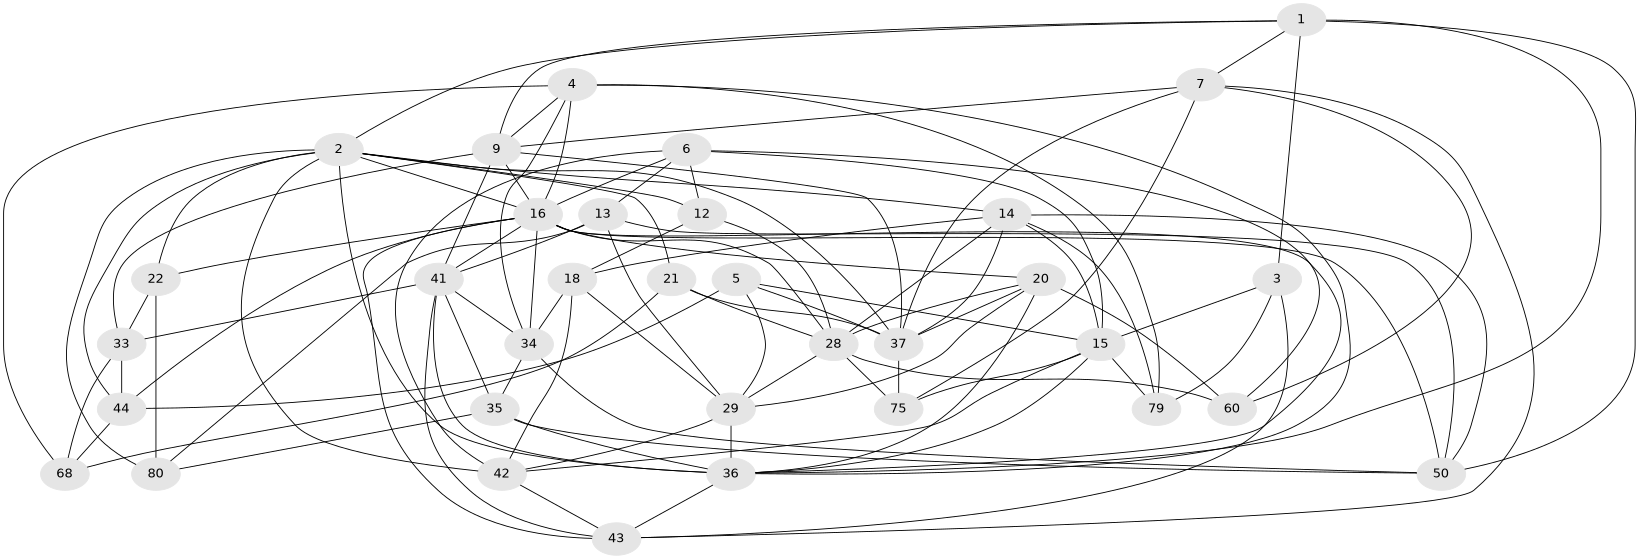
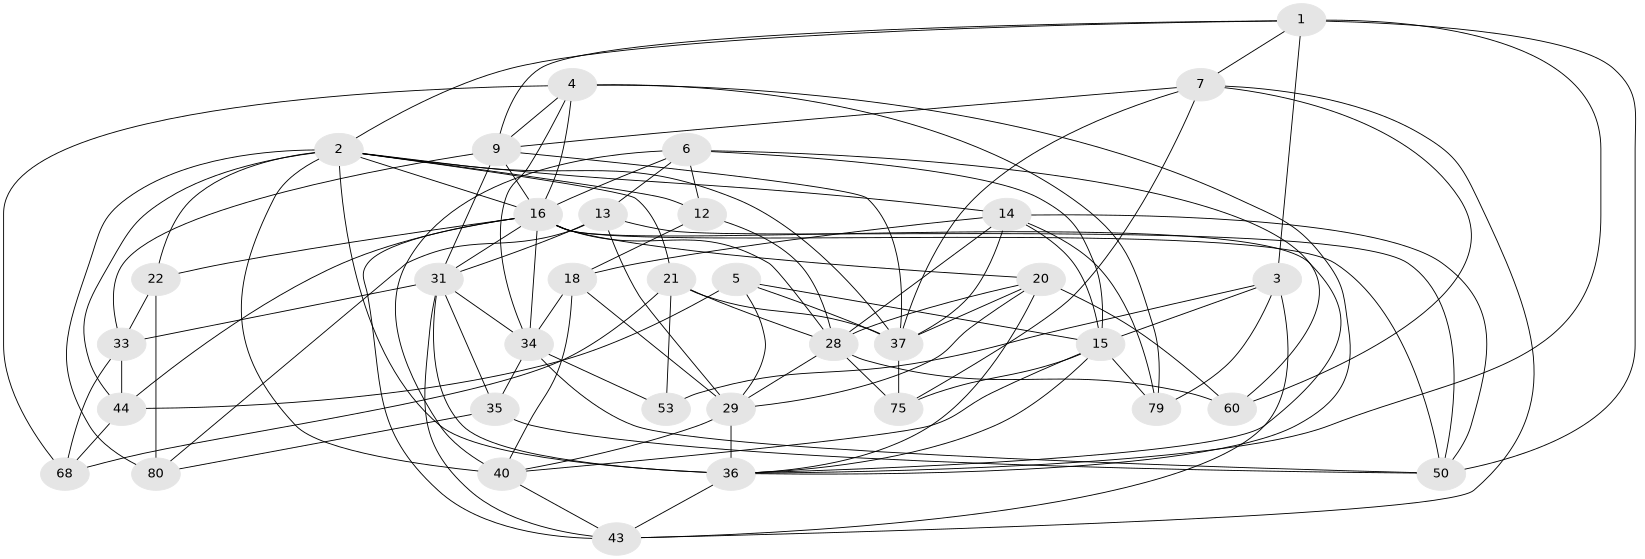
(439, 279) -> (439, 279)
none -> (666, 409)
(605, 446) -> none
(502, 474) -> (502, 474)
